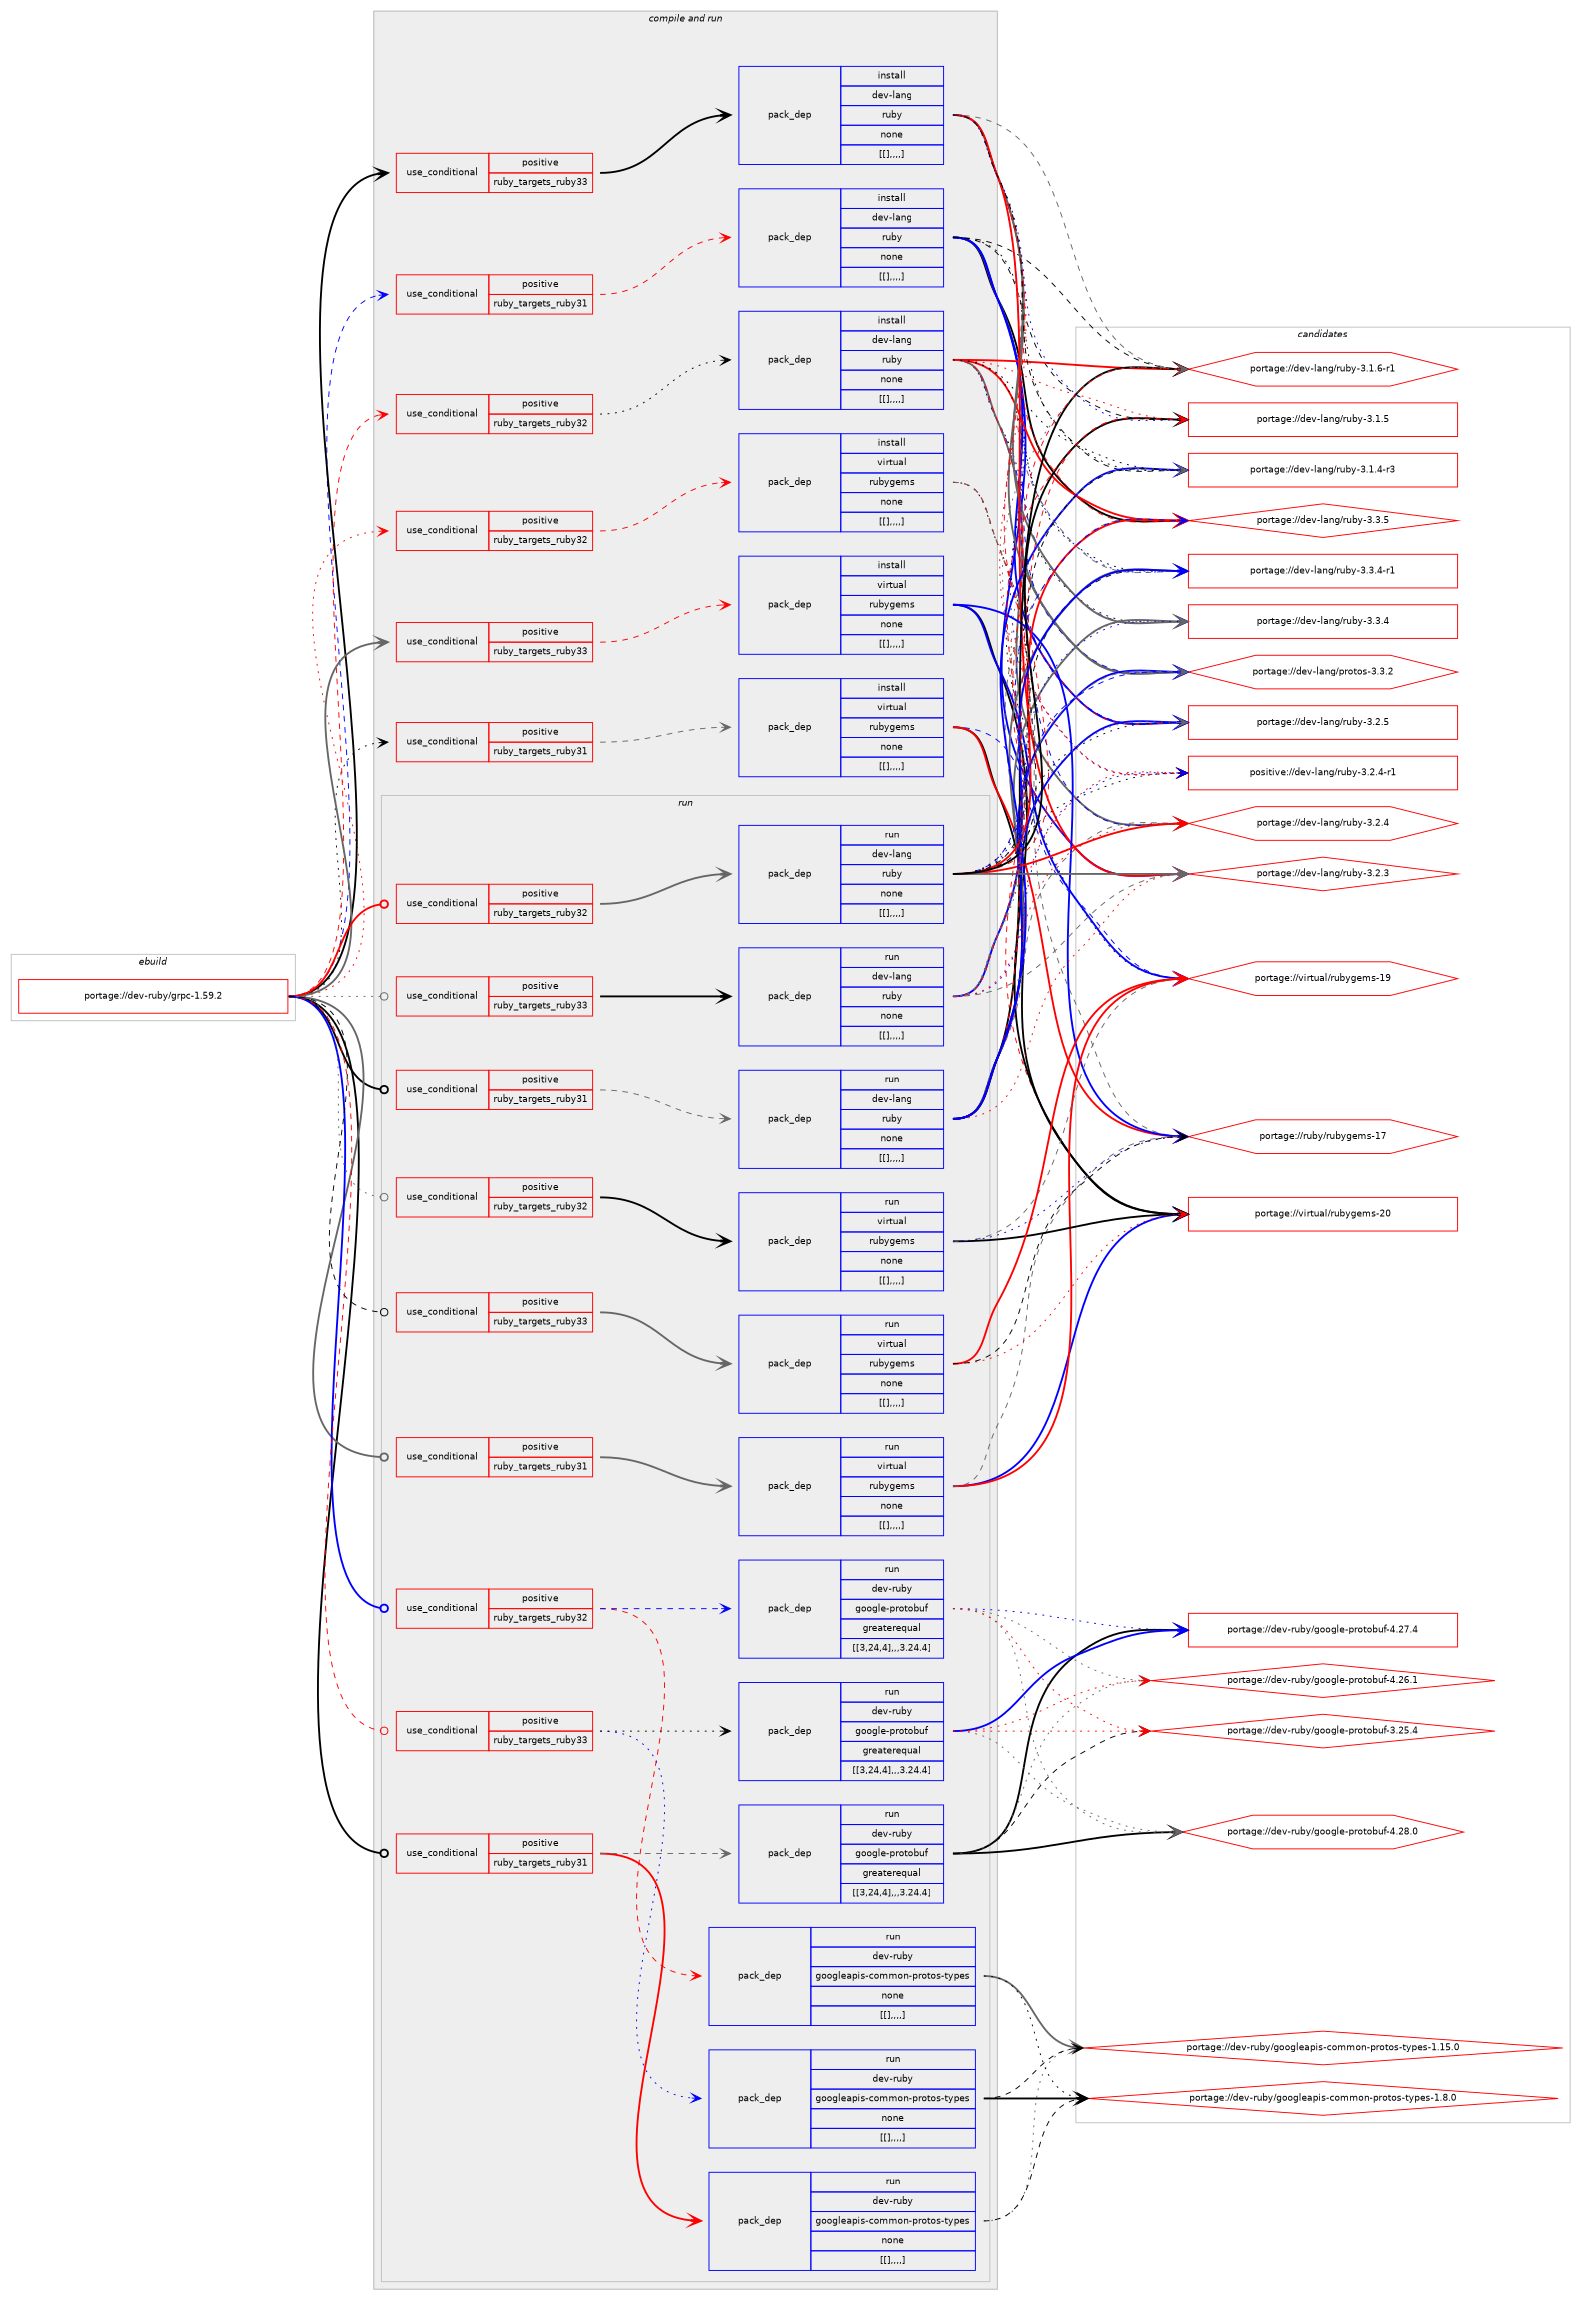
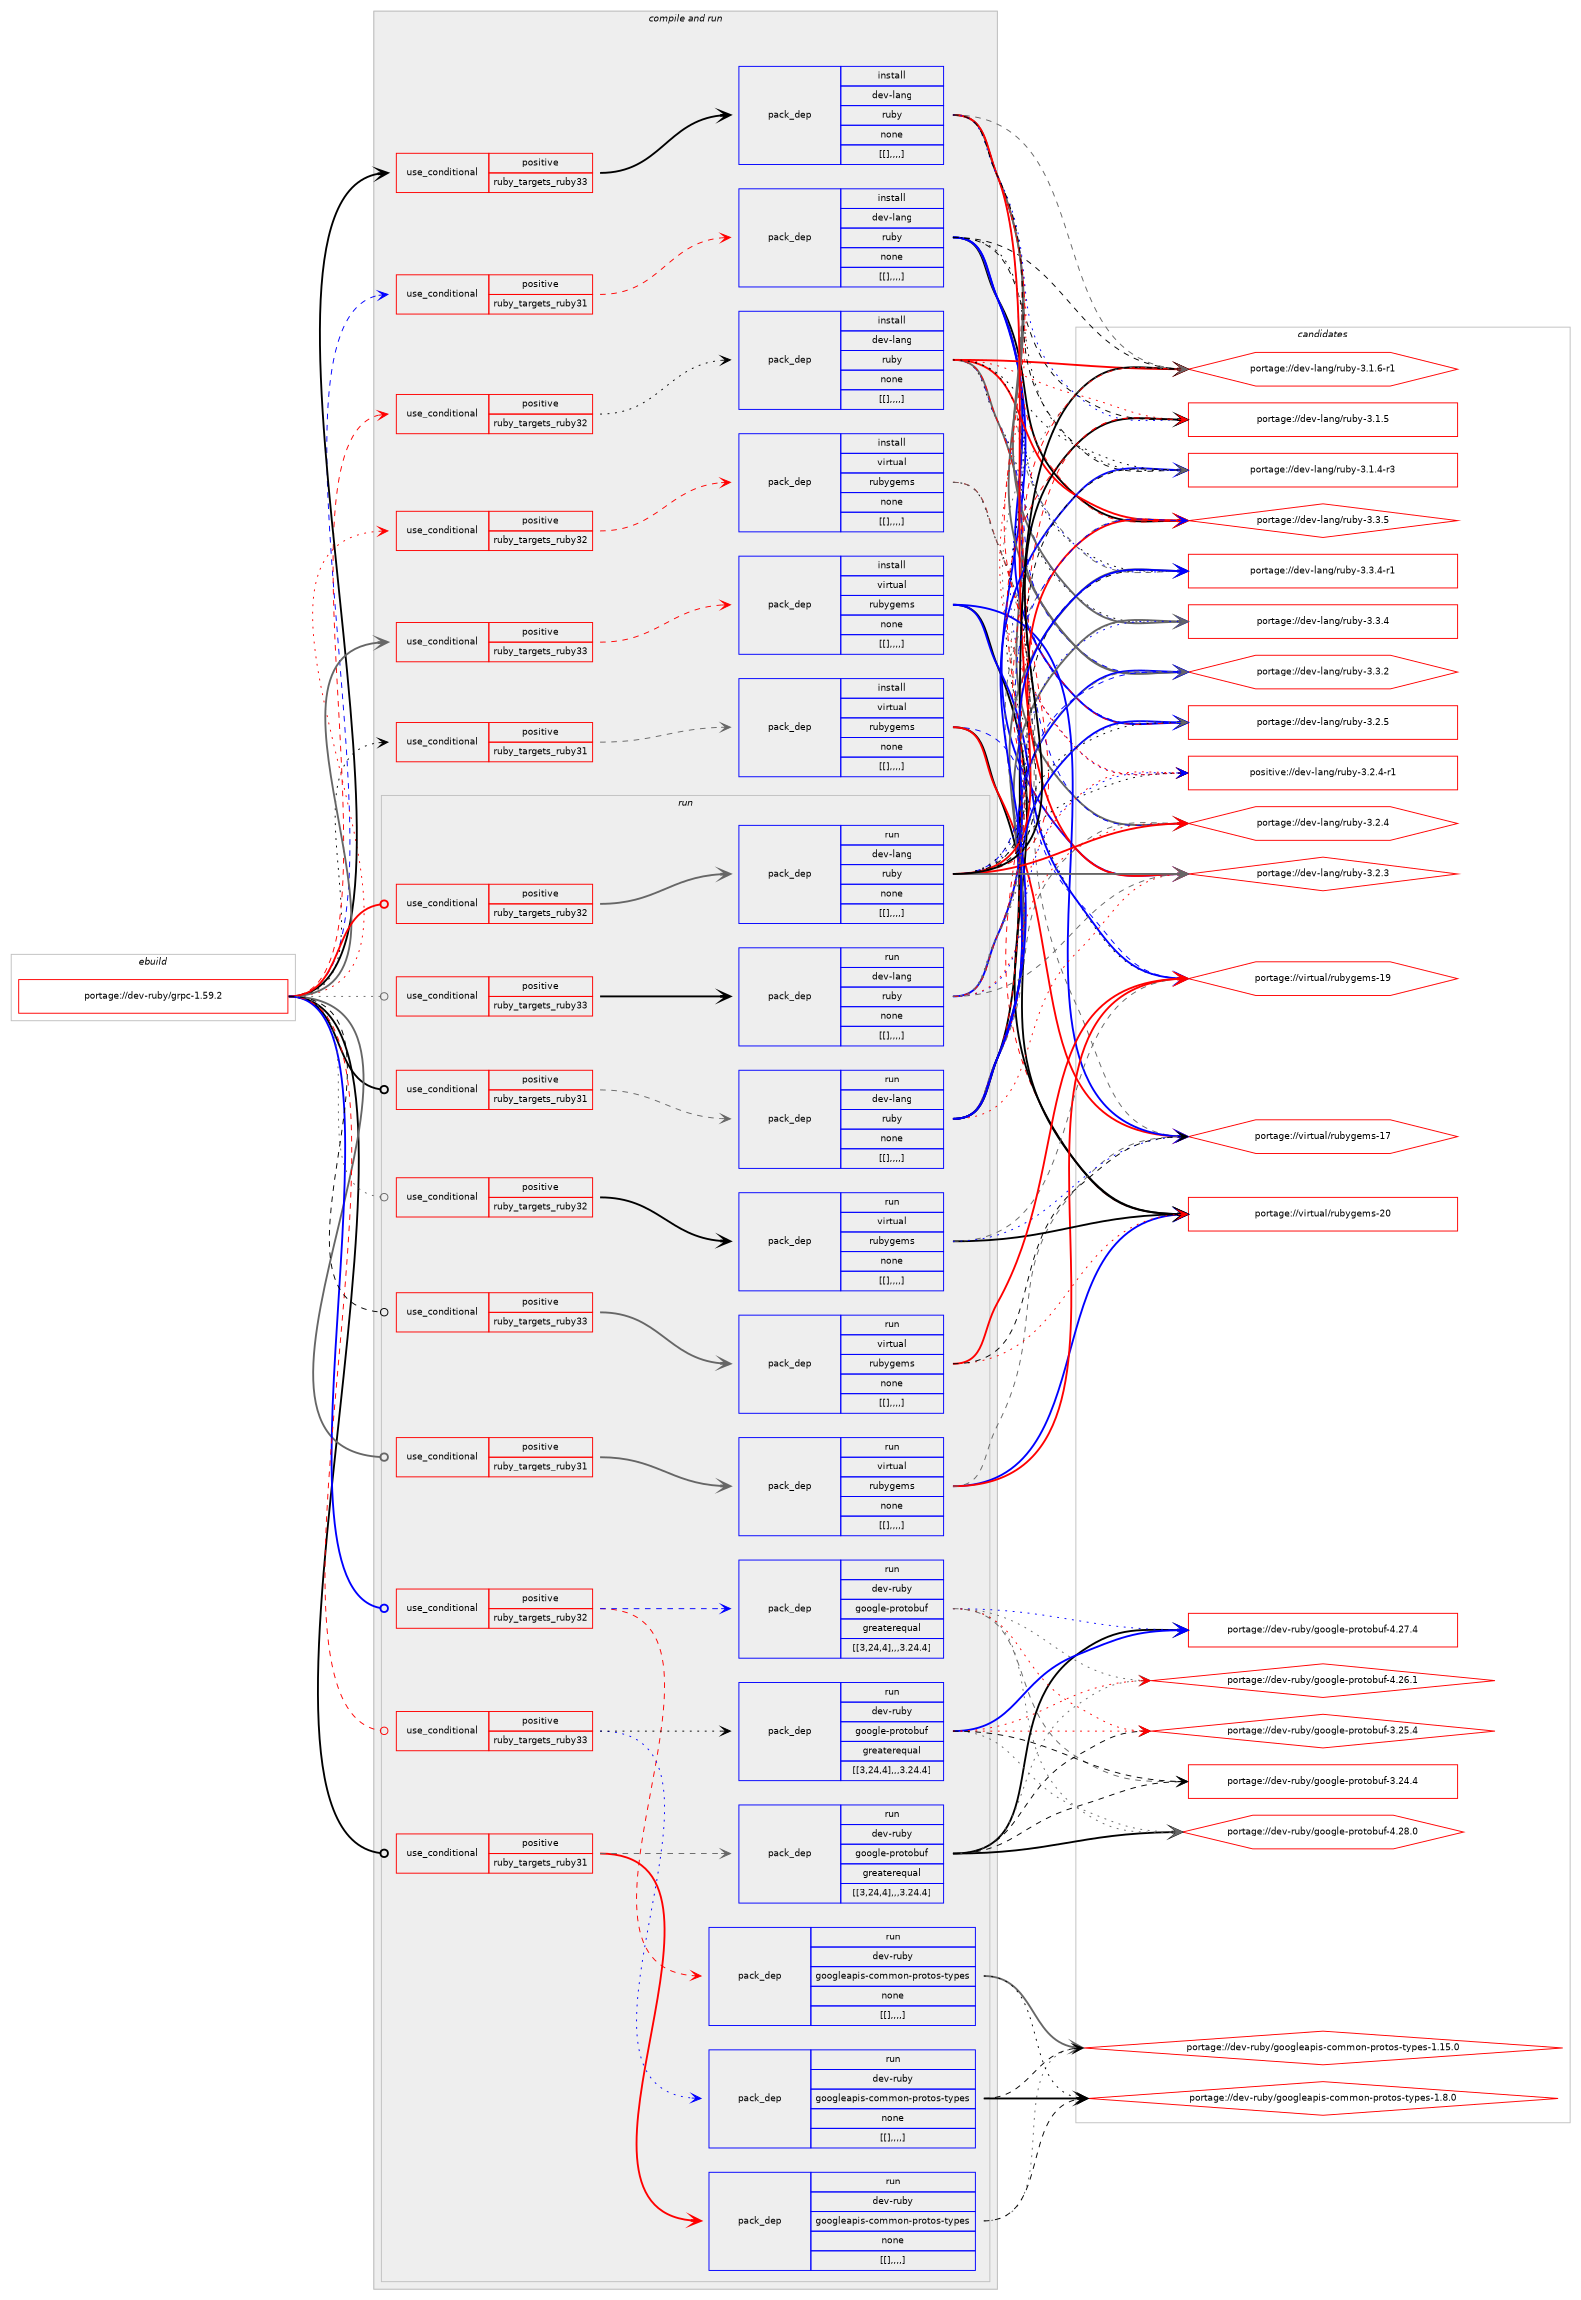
(1323, 672) -> (1323, 672)
(1323, 1137) -> (1323, 1137)
none -> (1323, 1782)
